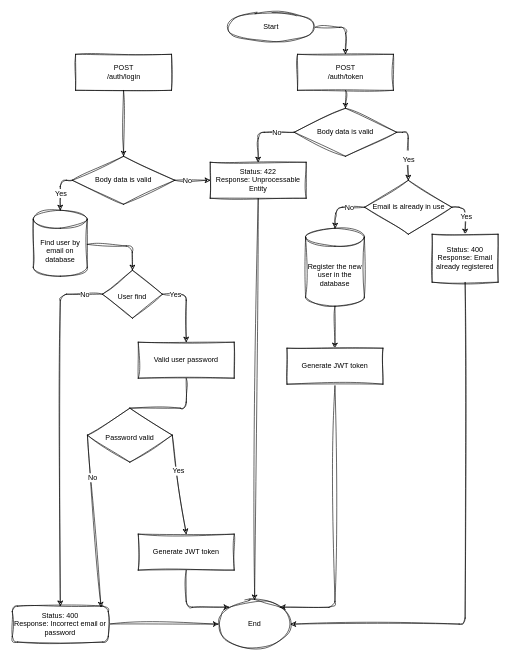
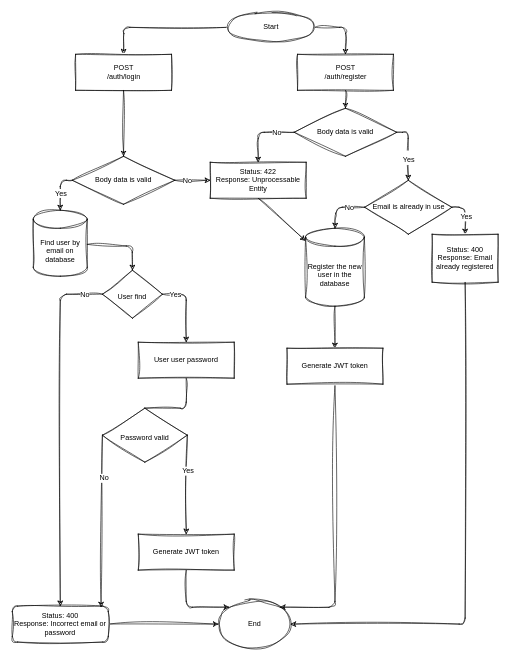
none -> (164, 27)
(346, 72) -> (346, 72)
(186, 360) -> (186, 360)
(256, 424) -> (281, 219)
(130, 435) -> (145, 435)
